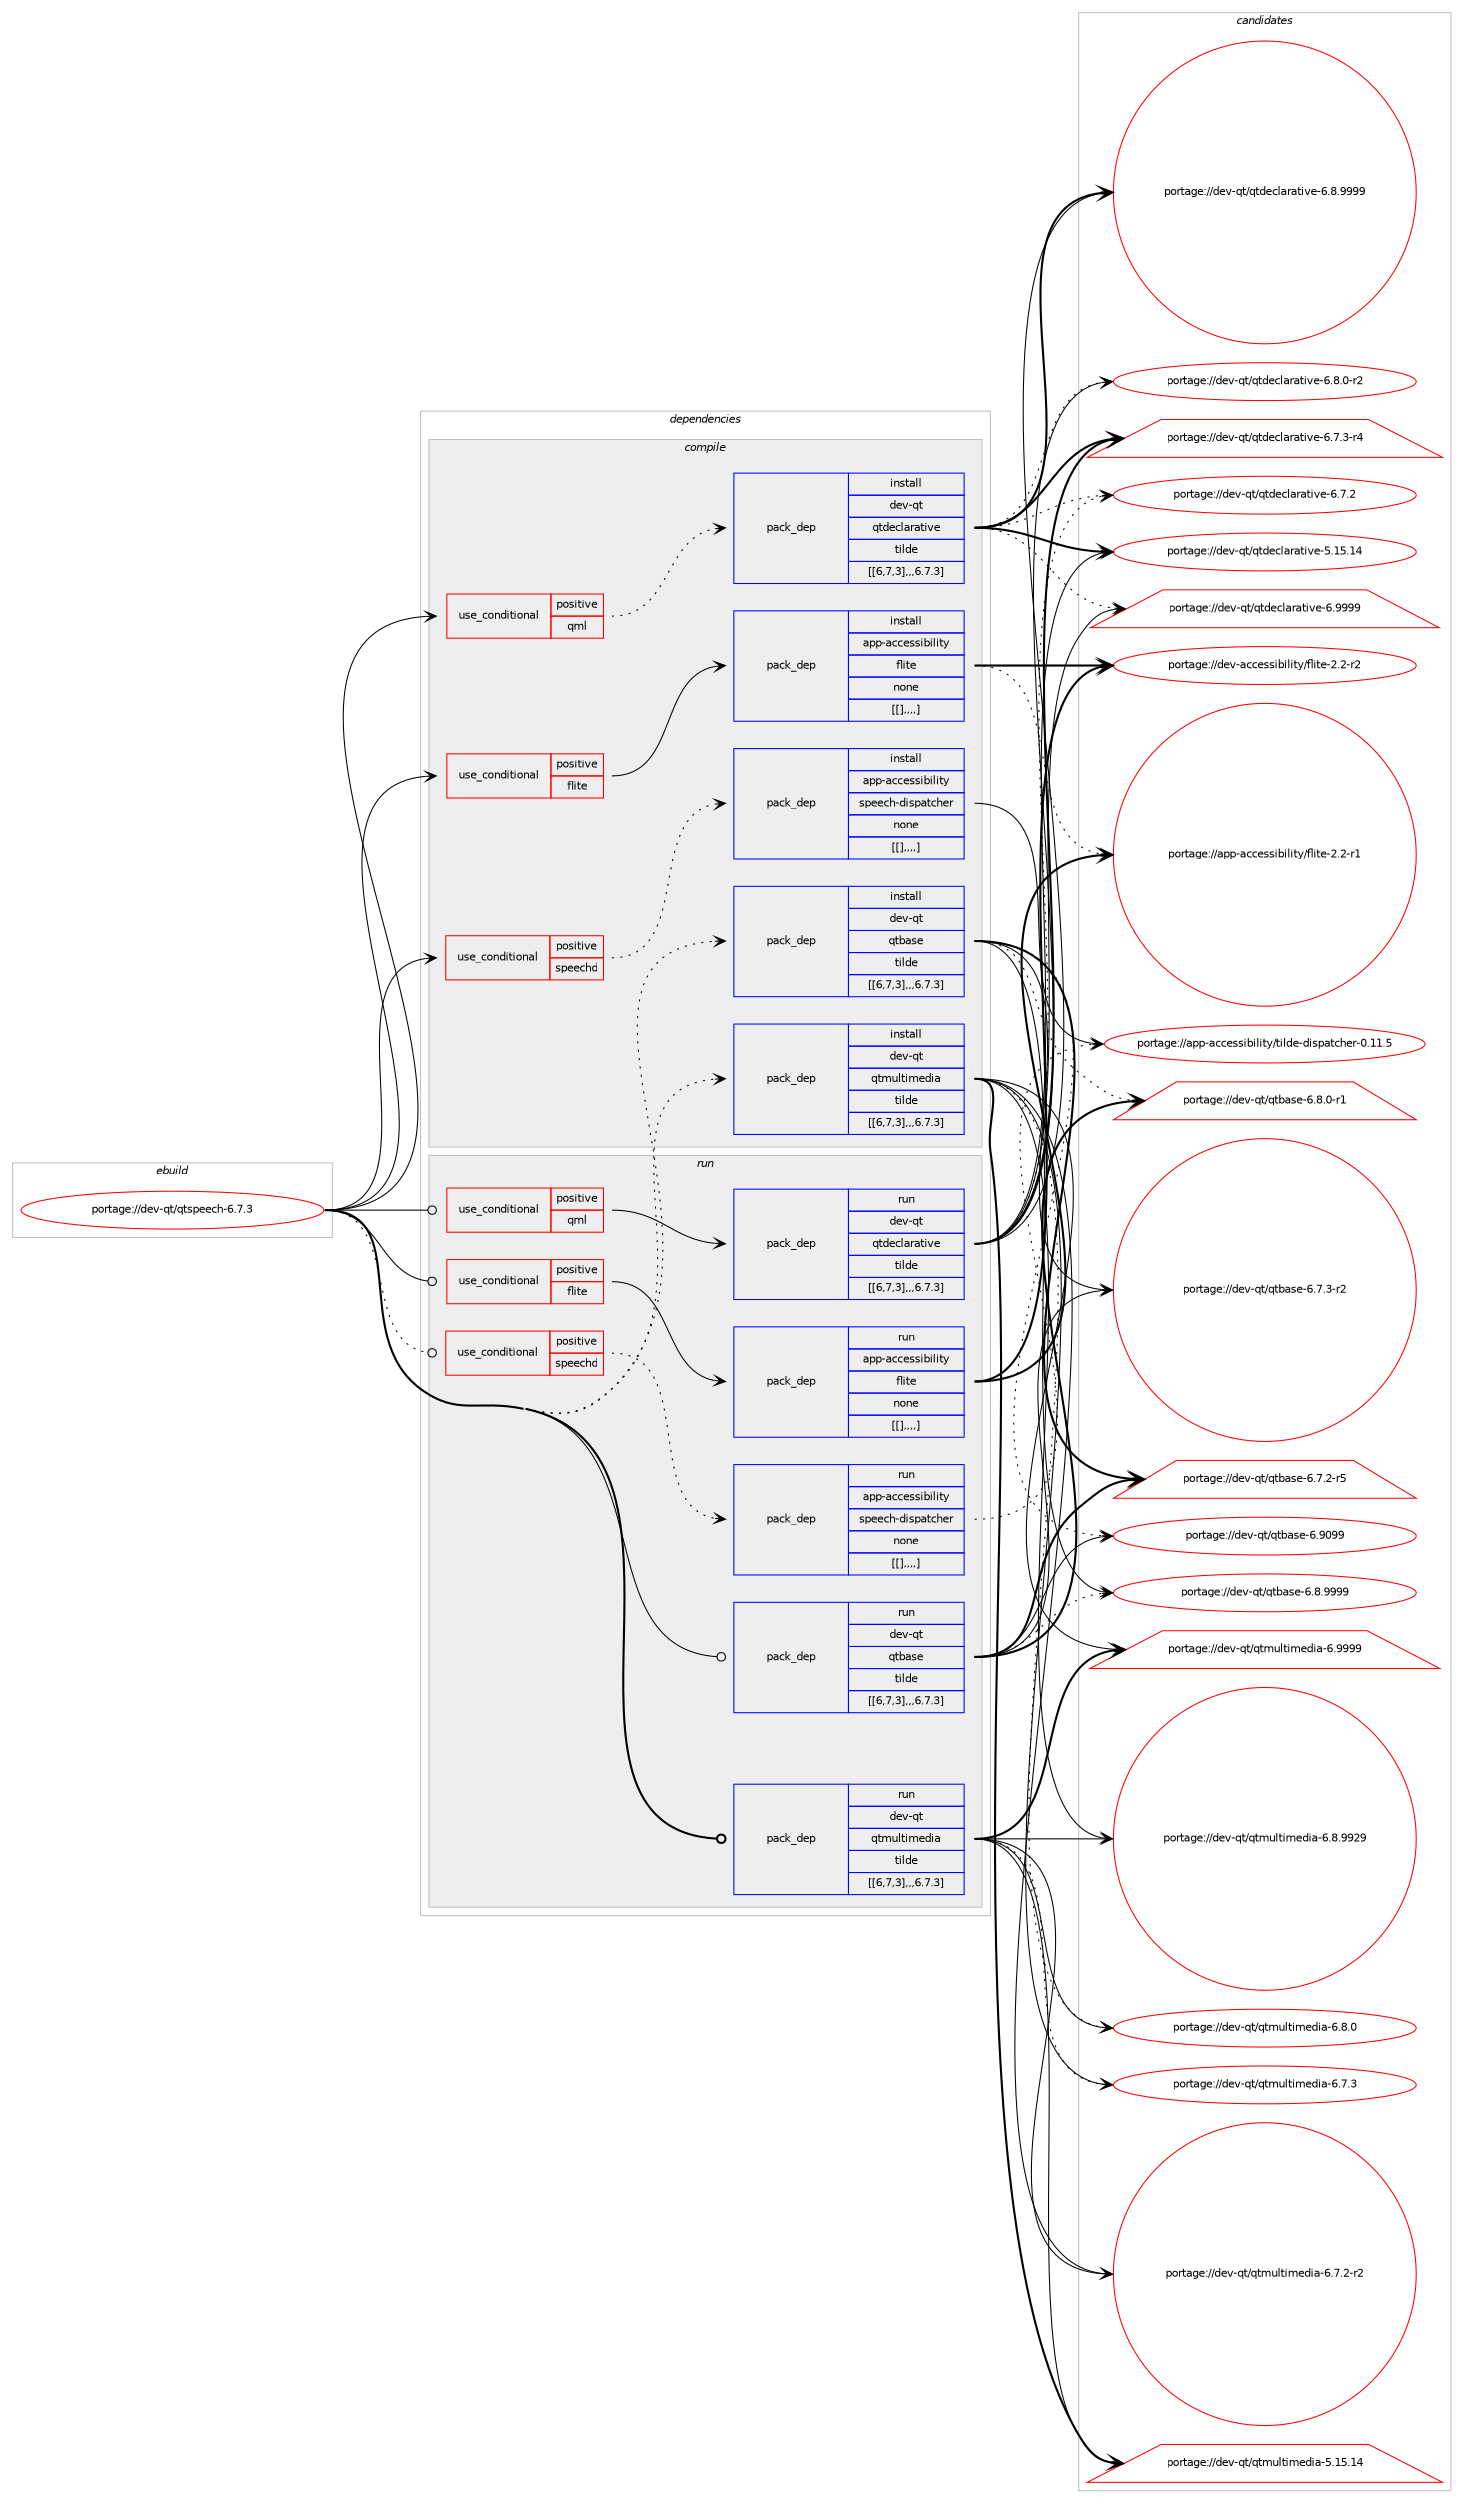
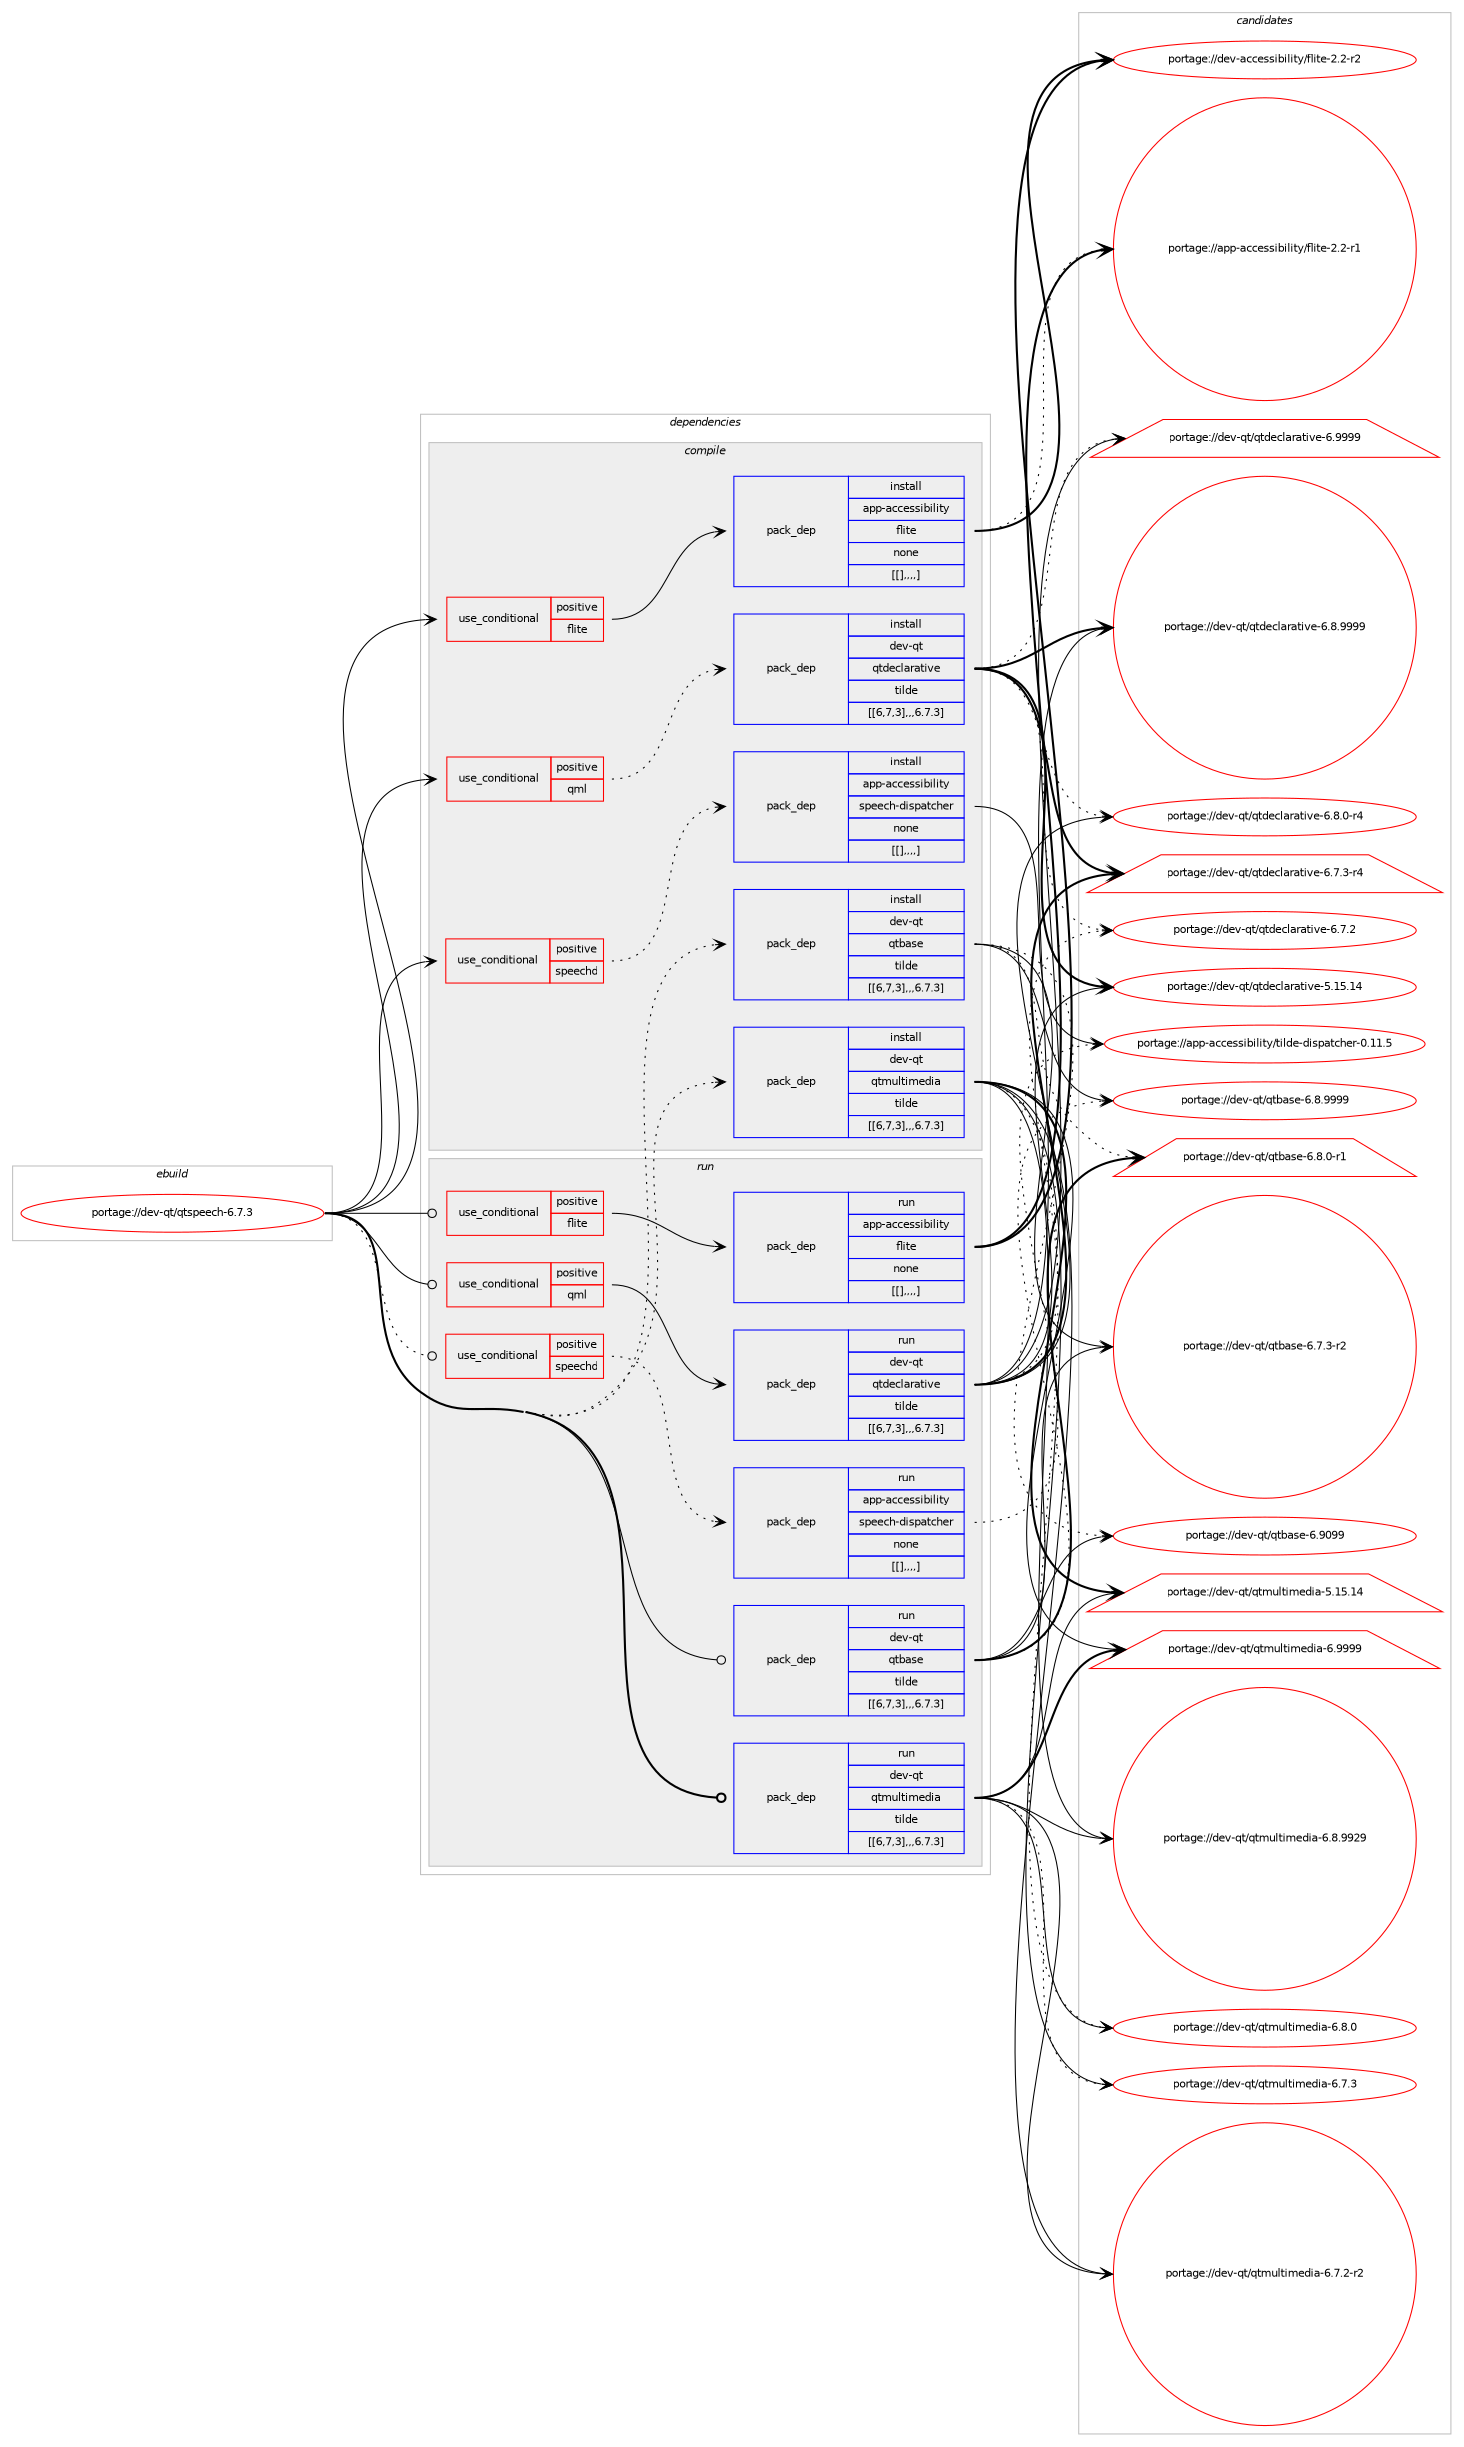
(1265, 382) -> (1265, 817)
(1265, 1479) -> none
